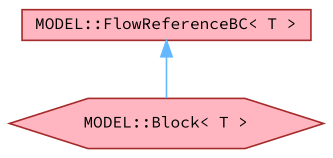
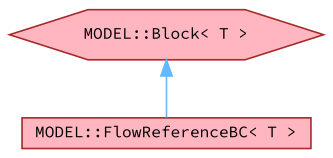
(166, 78) -> (166, 97)
